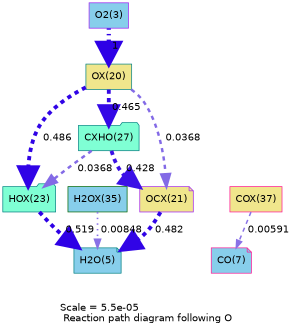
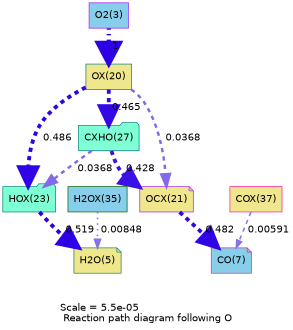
(151, 227) -> (192, 223)
(98, 261) -> (98, 261)
